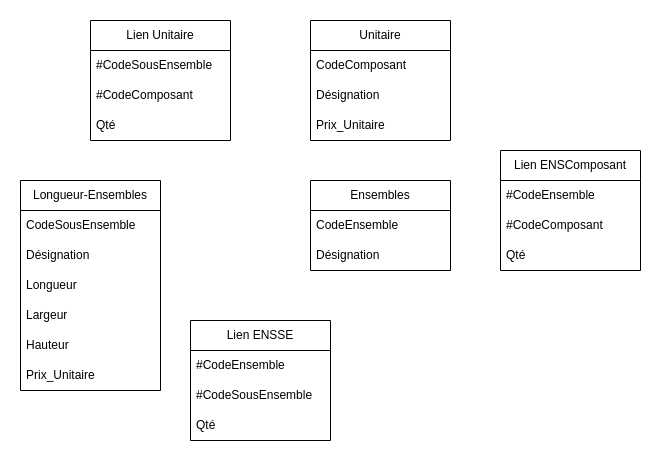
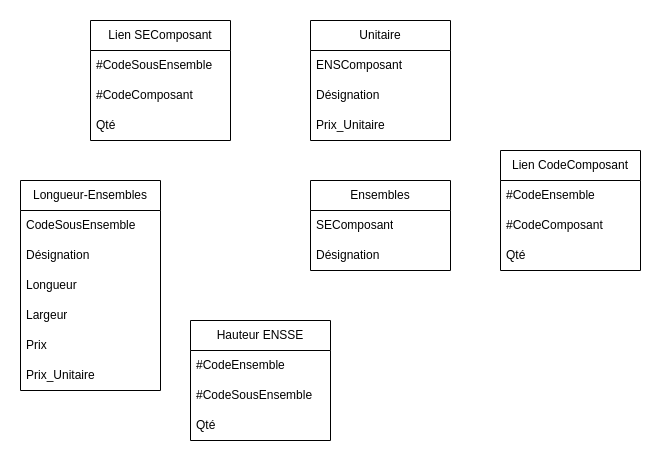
(161, 36) -> (161, 36)
(360, 66) -> (357, 66)
(571, 166) -> (571, 166)
(355, 226) -> (353, 226)
(261, 336) -> (261, 336)
(50, 346) -> (38, 346)
